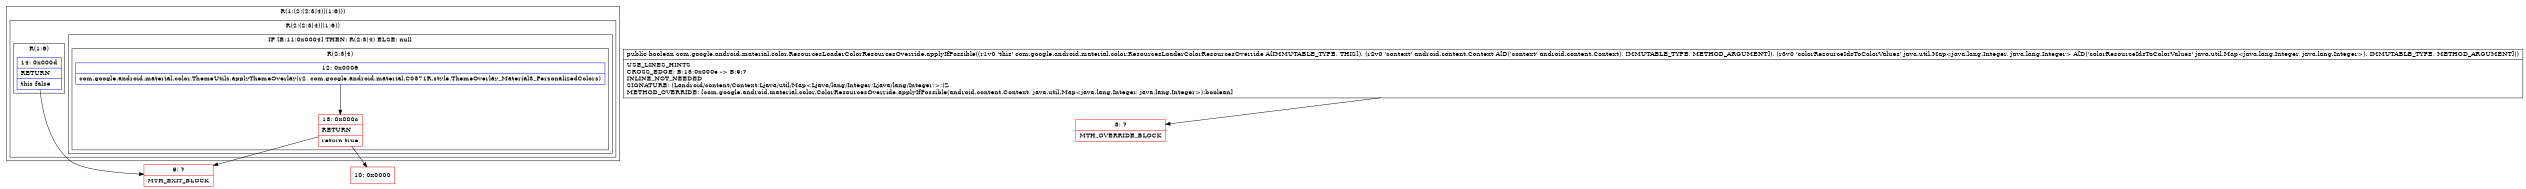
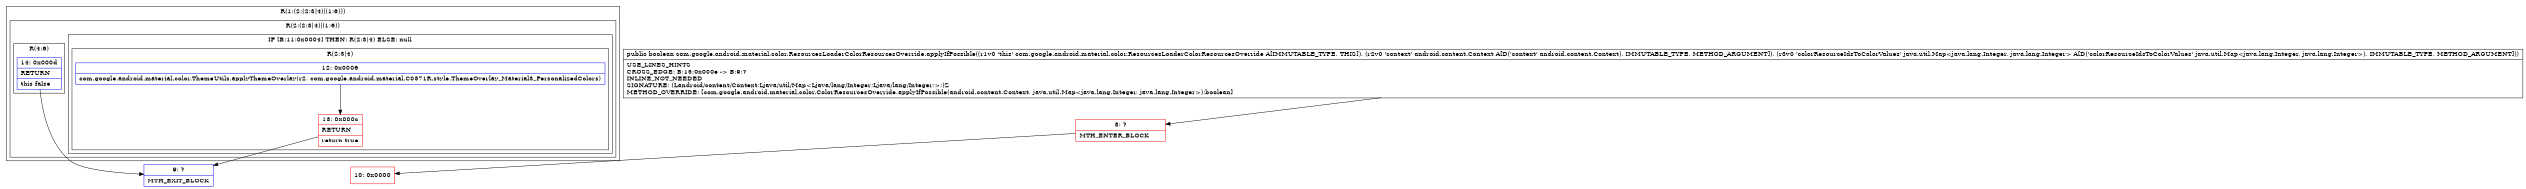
(39, 49) -> (39, 49)
(1121, 136) -> (1115, 136)
(358, 155) -> (738, 153)
(179, 175) -> (179, 175)
